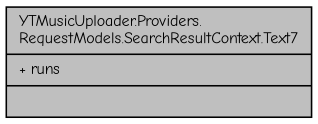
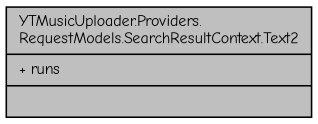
(159, 39) -> (159, 39)
